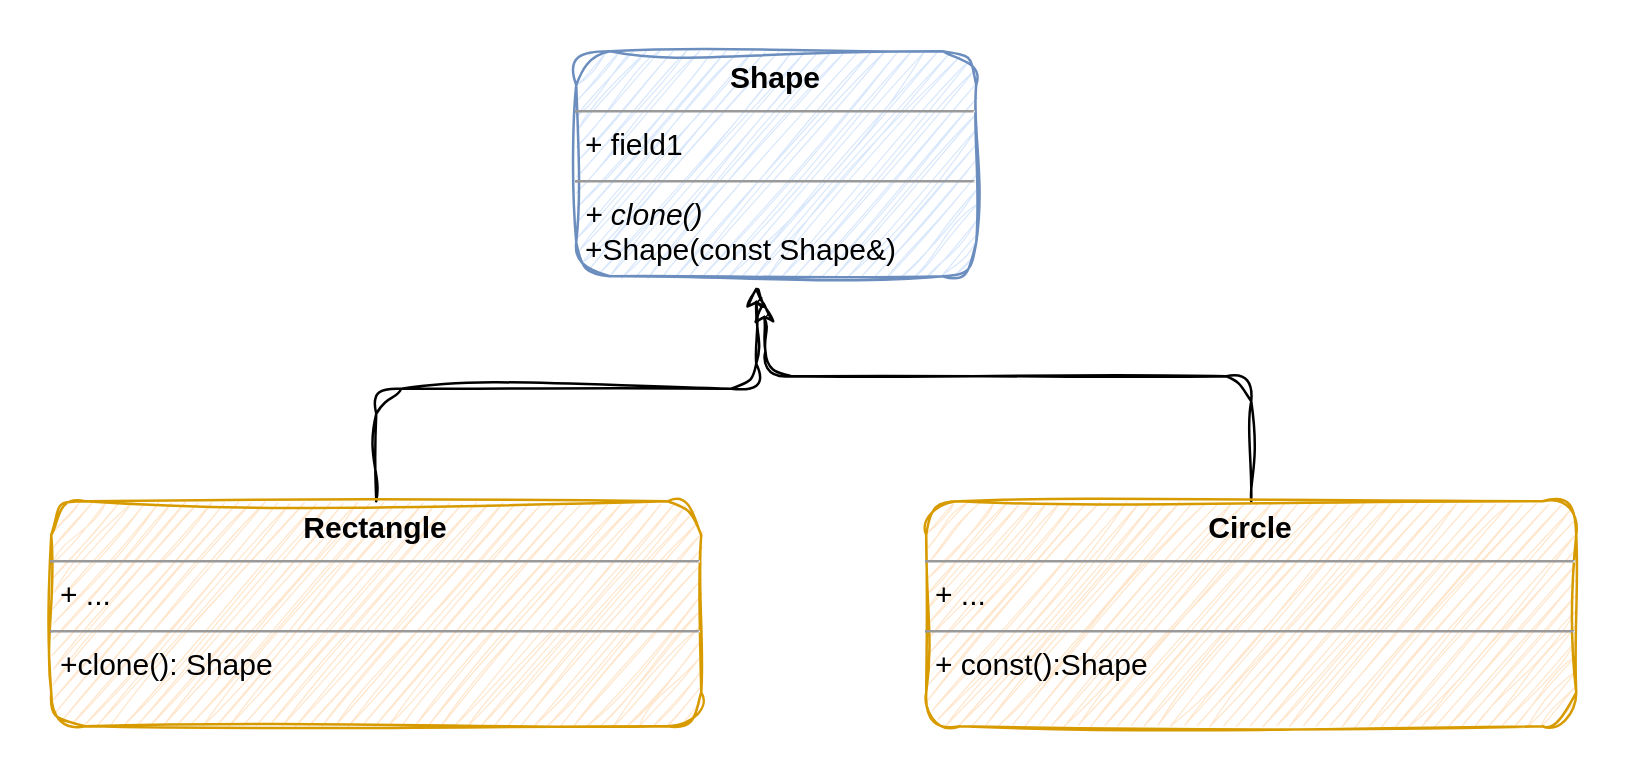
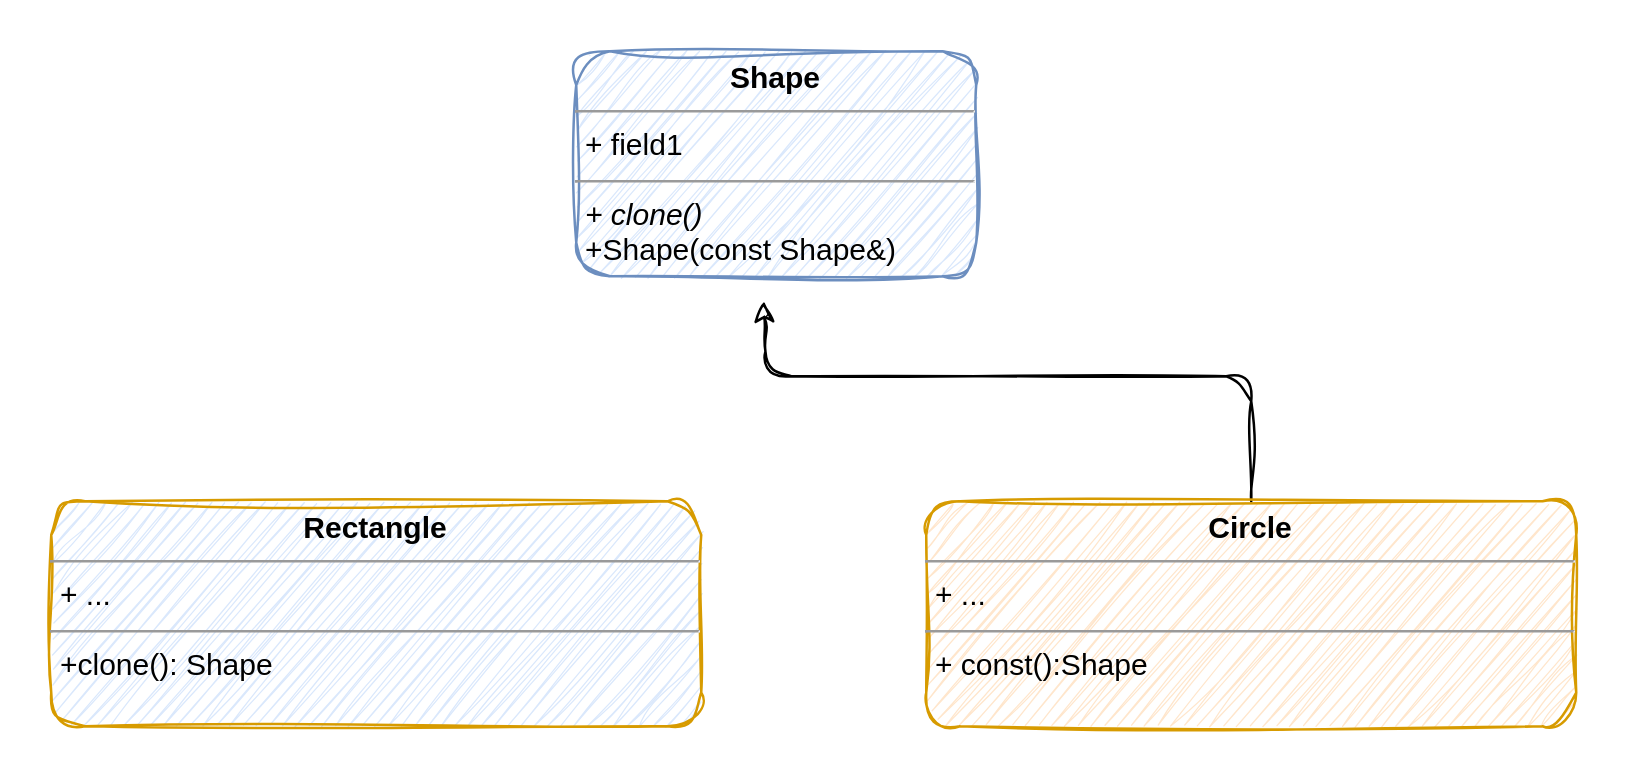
(605, 389) -> none
(376, 614) -> (376, 614)
